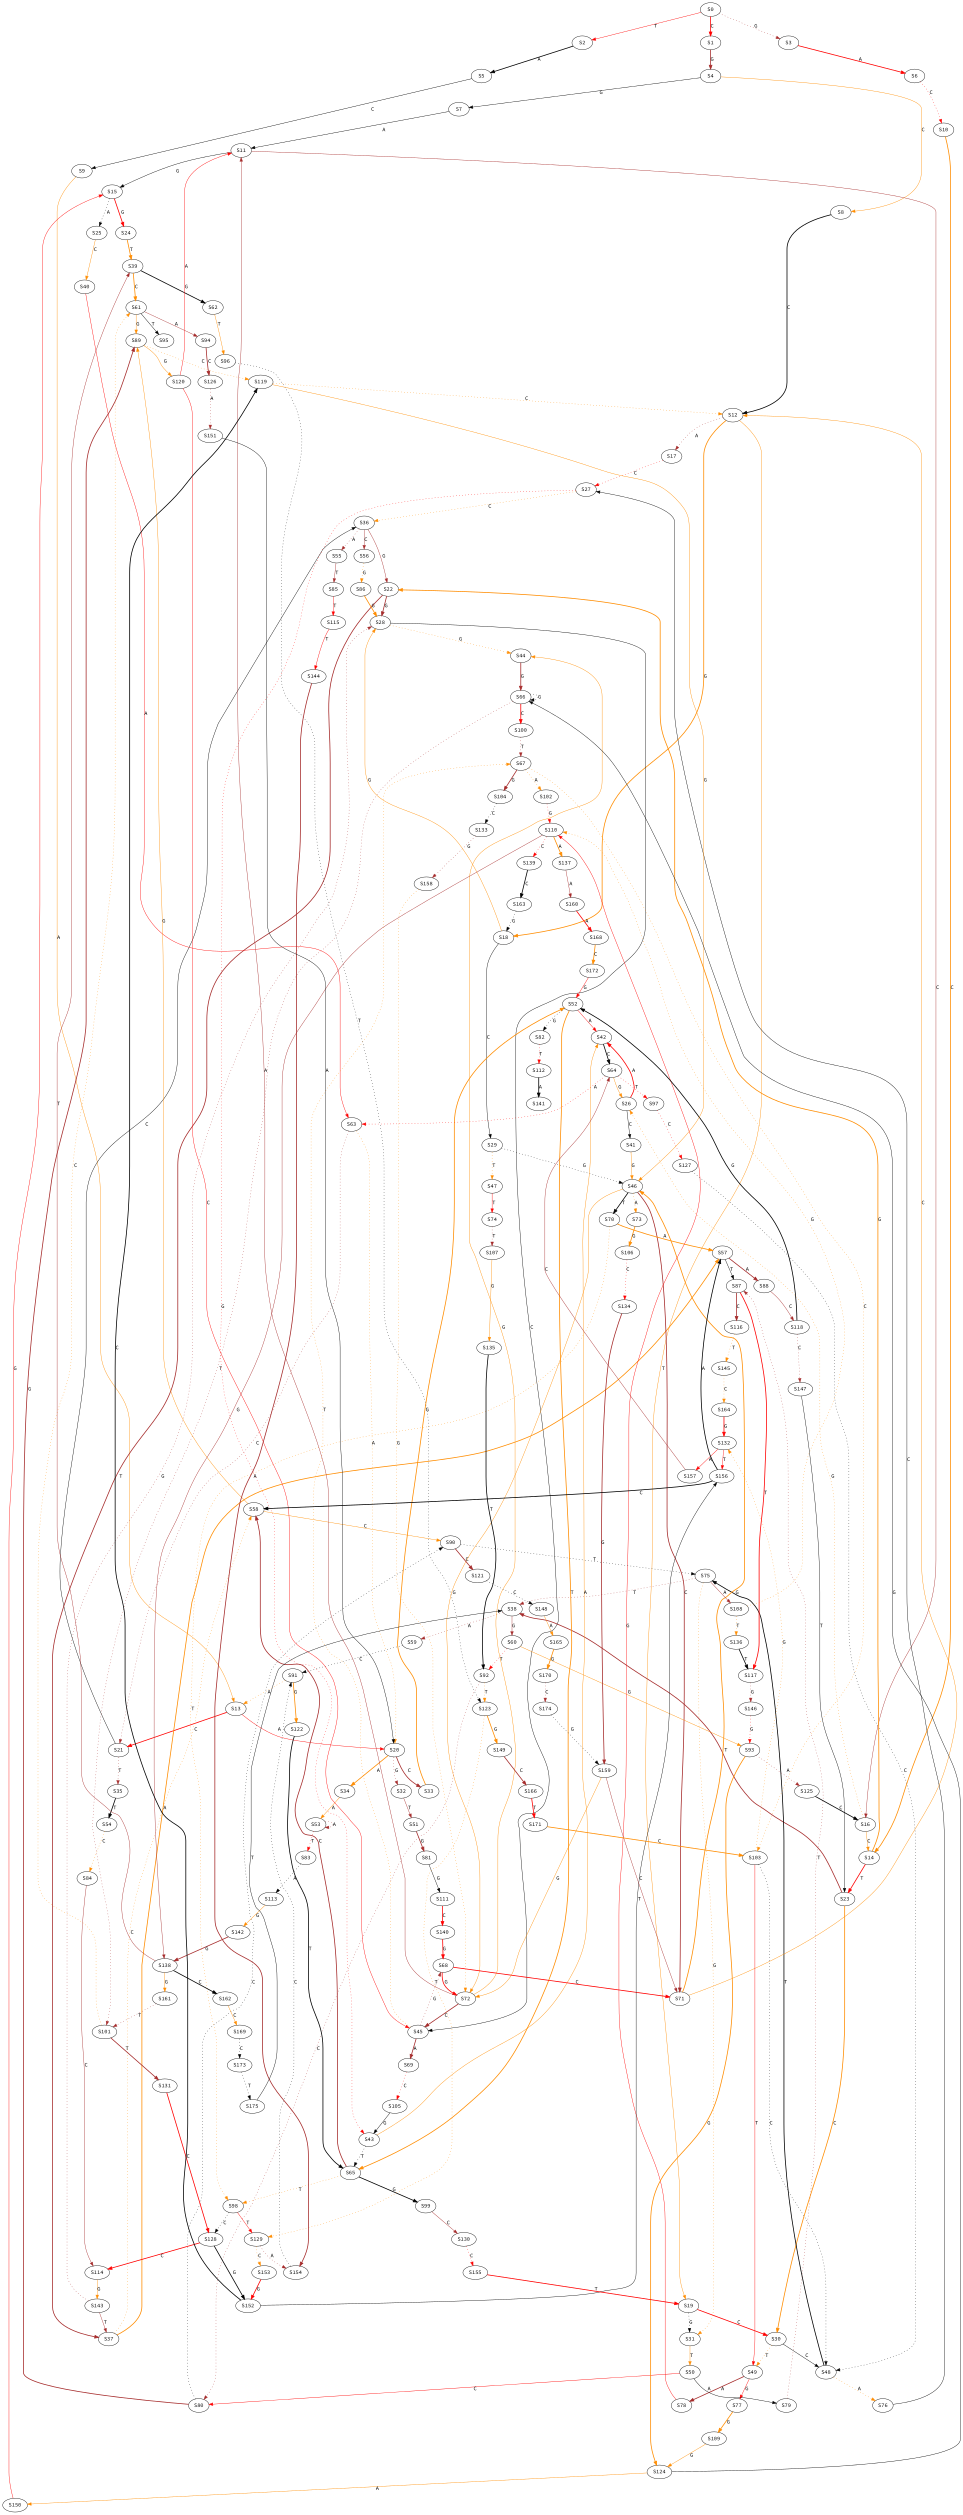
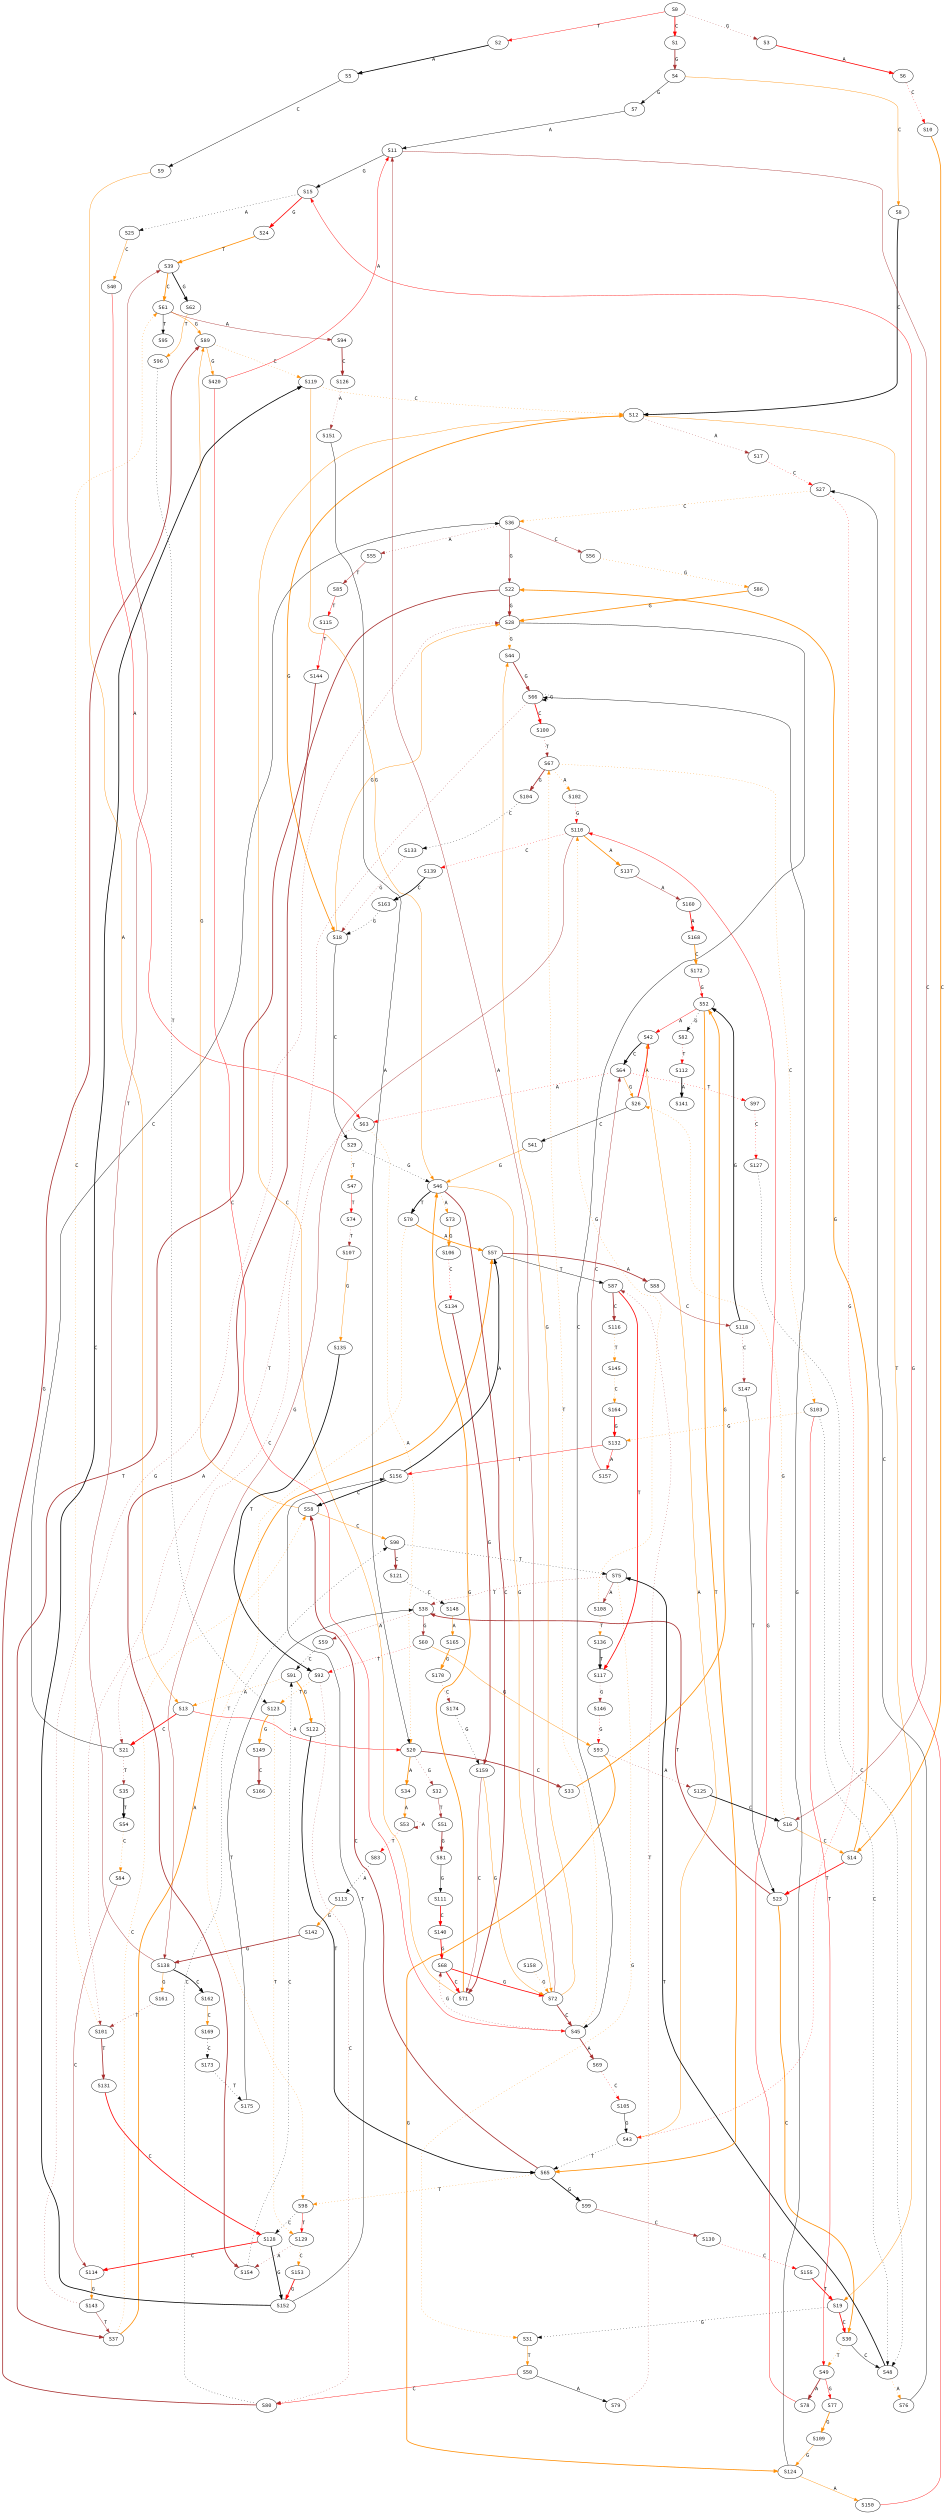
(179, 382) -> (215, 382)
(455, 855) -> (374, 892)
(535, 1825) -> none
